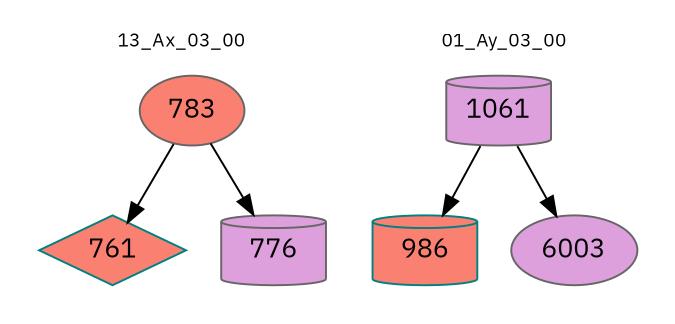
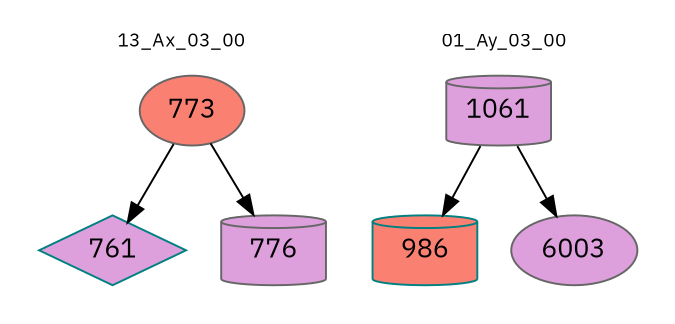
(192, 111) -> (192, 111)
(113, 250) -> (113, 250)
